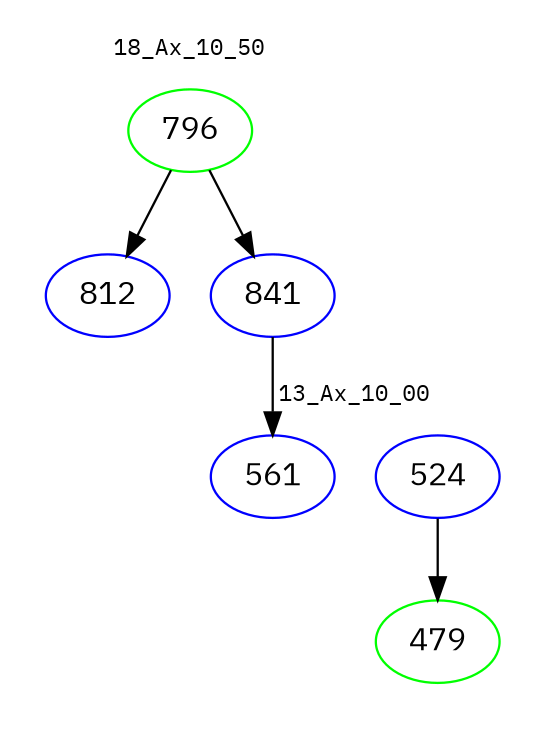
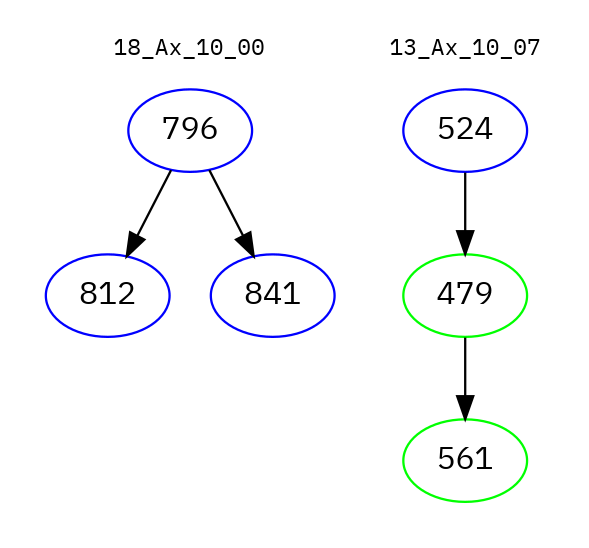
(190, 49) -> (190, 49)
(190, 131) -> (190, 131)
(273, 387) -> (465, 367)
(355, 395) -> (466, 49)
(273, 477) -> (465, 461)
